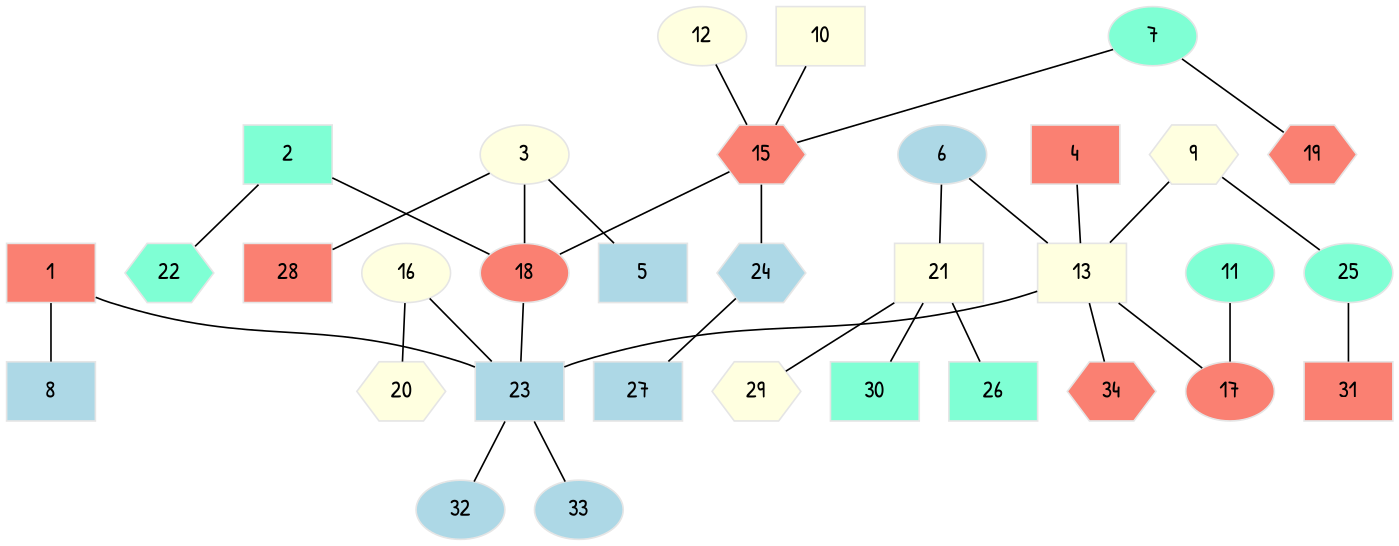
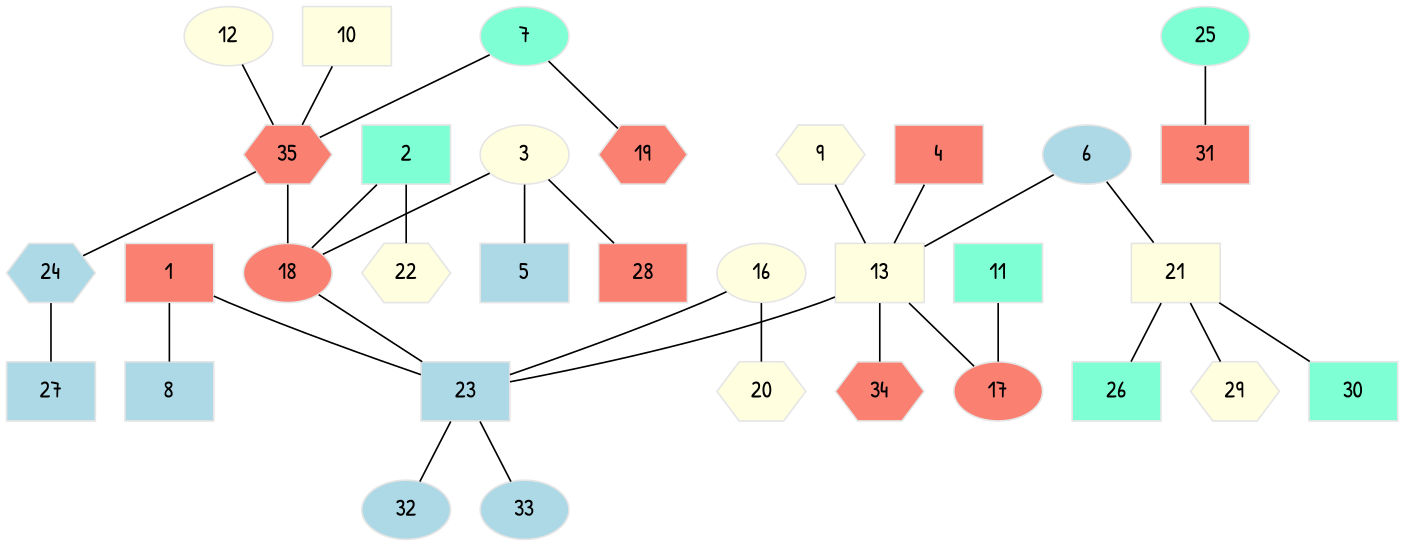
(761, 155) -> (288, 155)
(1271, 214) -> none
(169, 273) -> (406, 273)
(1230, 273) -> (998, 273)
